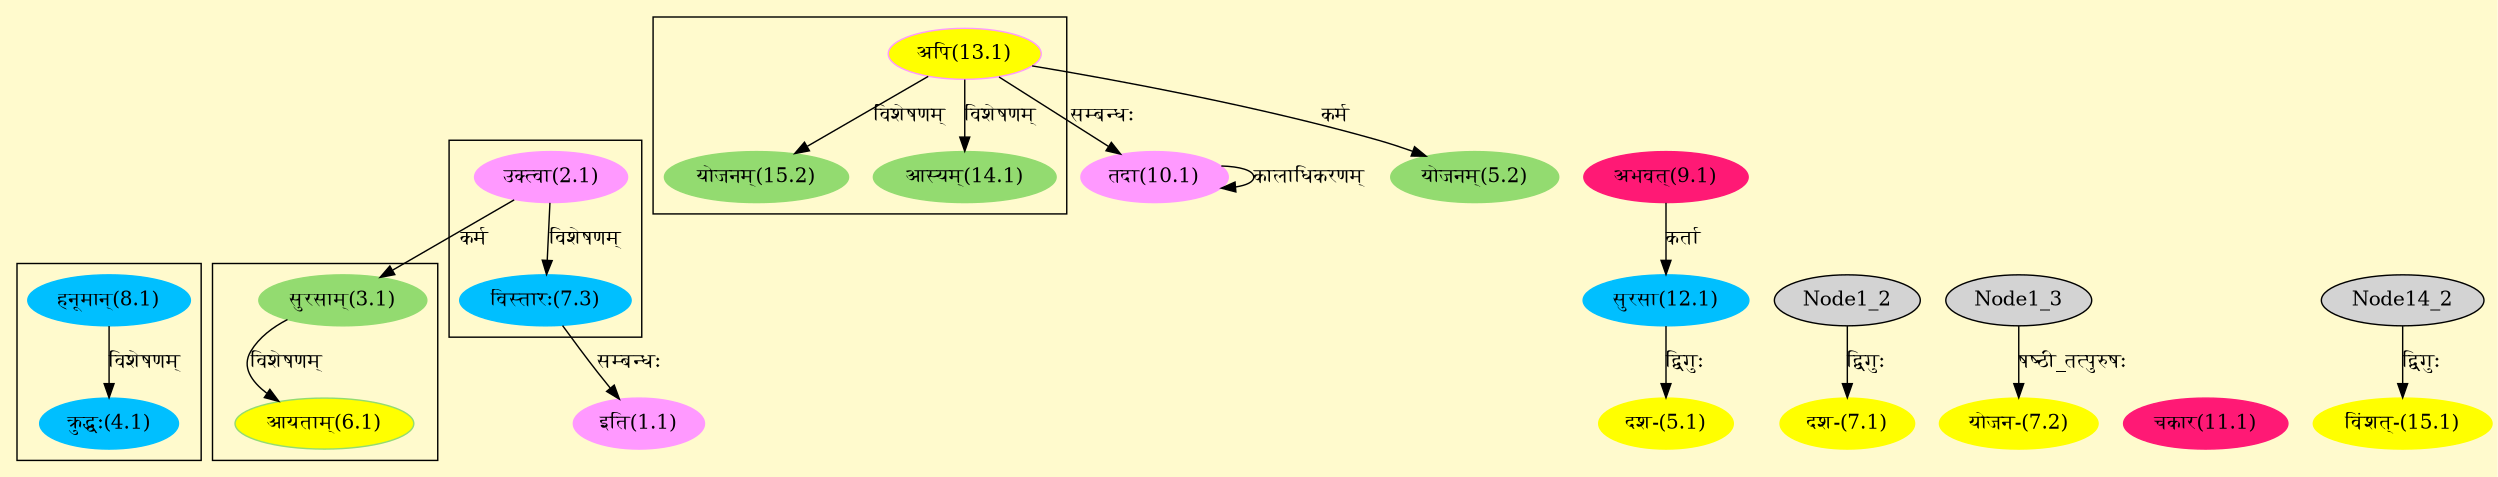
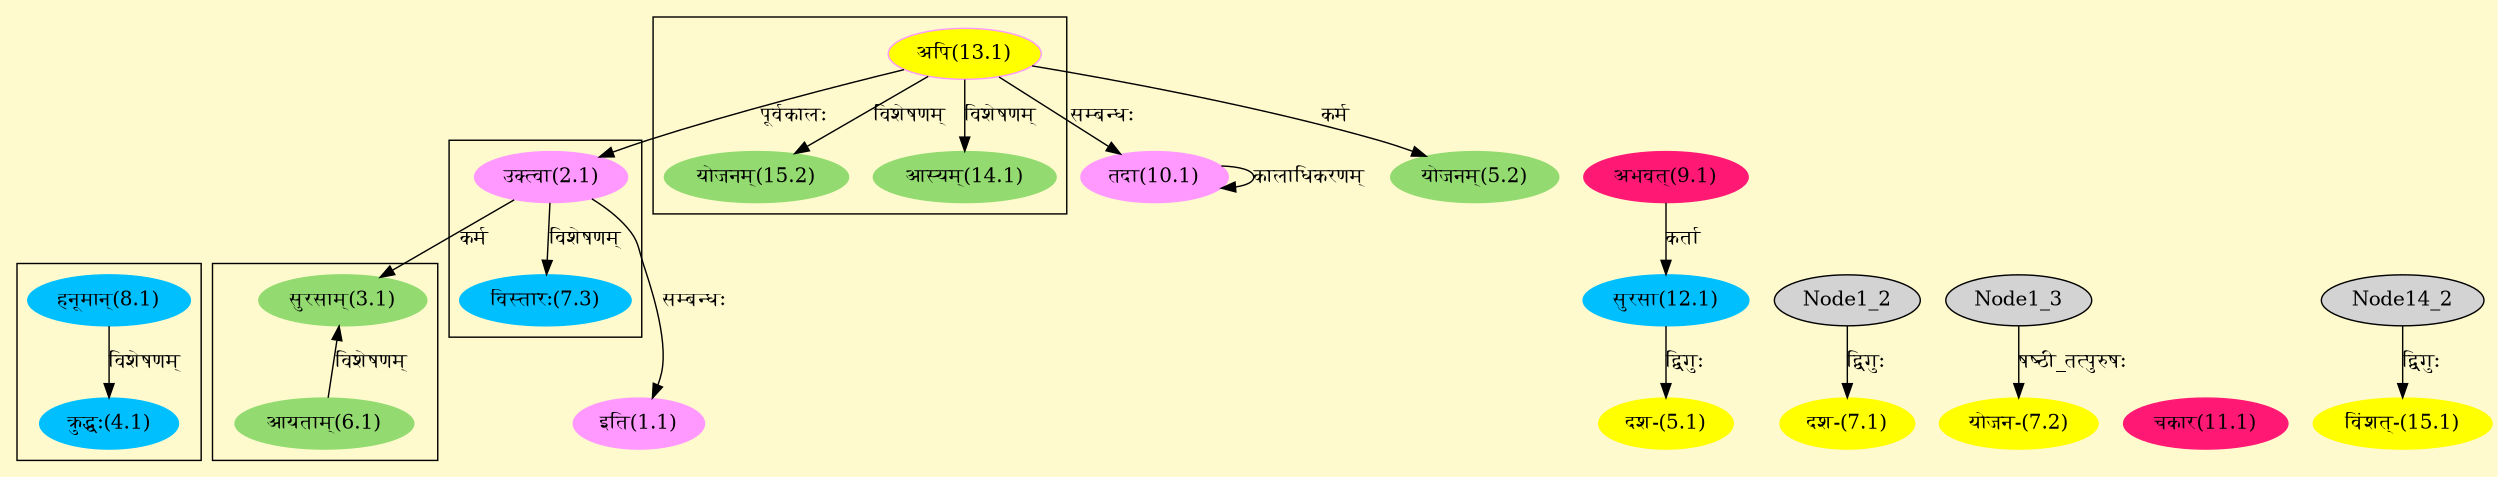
none -> (758, 108)
(251, 352) -> (333, 369)
(586, 357) -> (651, 287)
(324, 424) -> (324, 424)
